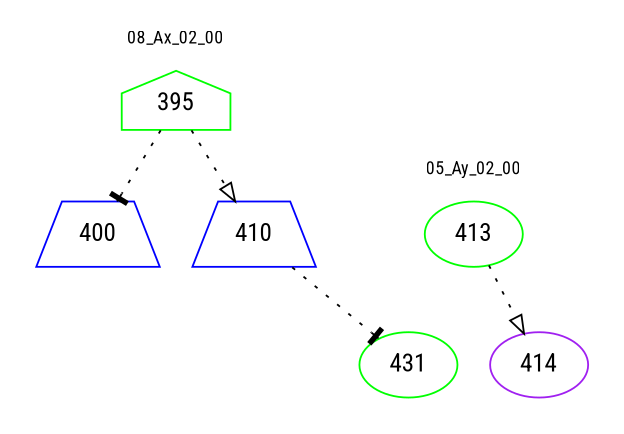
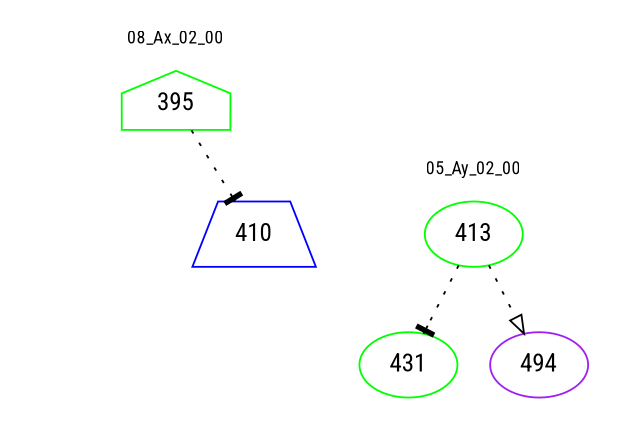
(209, 158) -> (209, 158)
(98, 234) -> none
(332, 300) -> (443, 295)
(539, 365) -> (539, 365)
